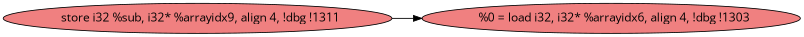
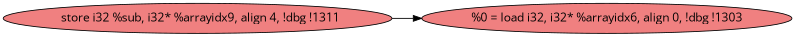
(611, 18) -> (607, 18)
